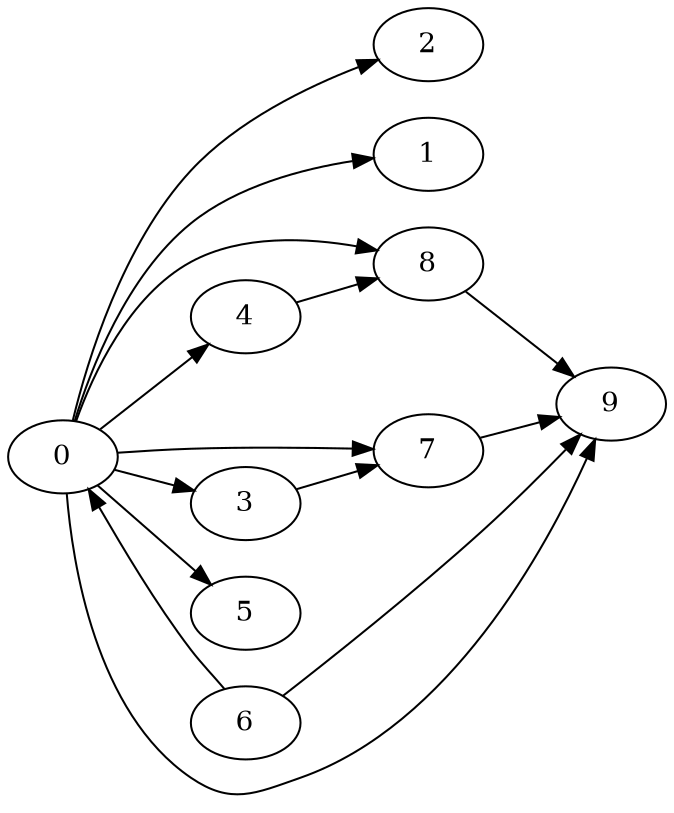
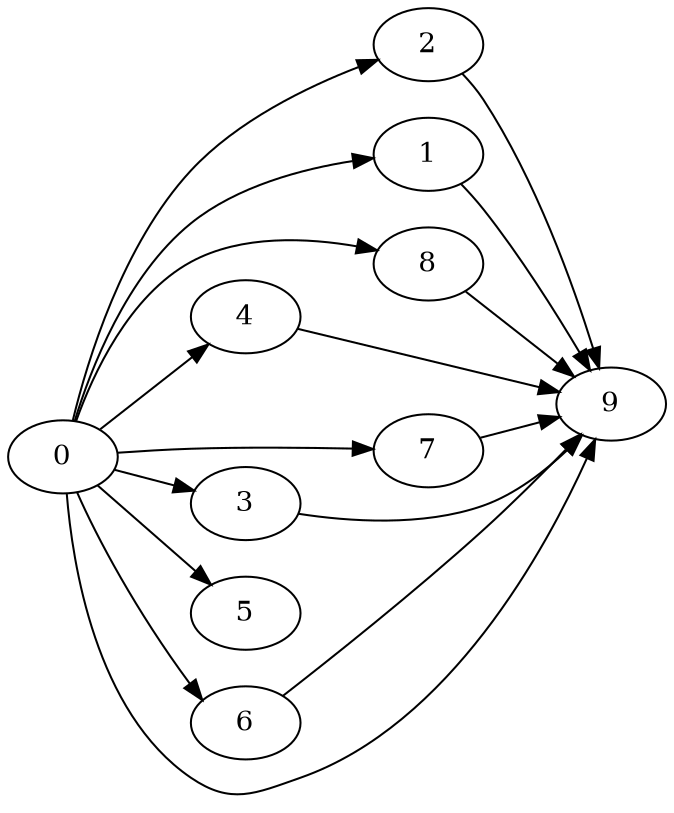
none -> (539, 205)
none -> (524, 265)
(327, 293) -> (419, 358)
(327, 480) -> (442, 516)
(157, 601) -> (129, 591)
